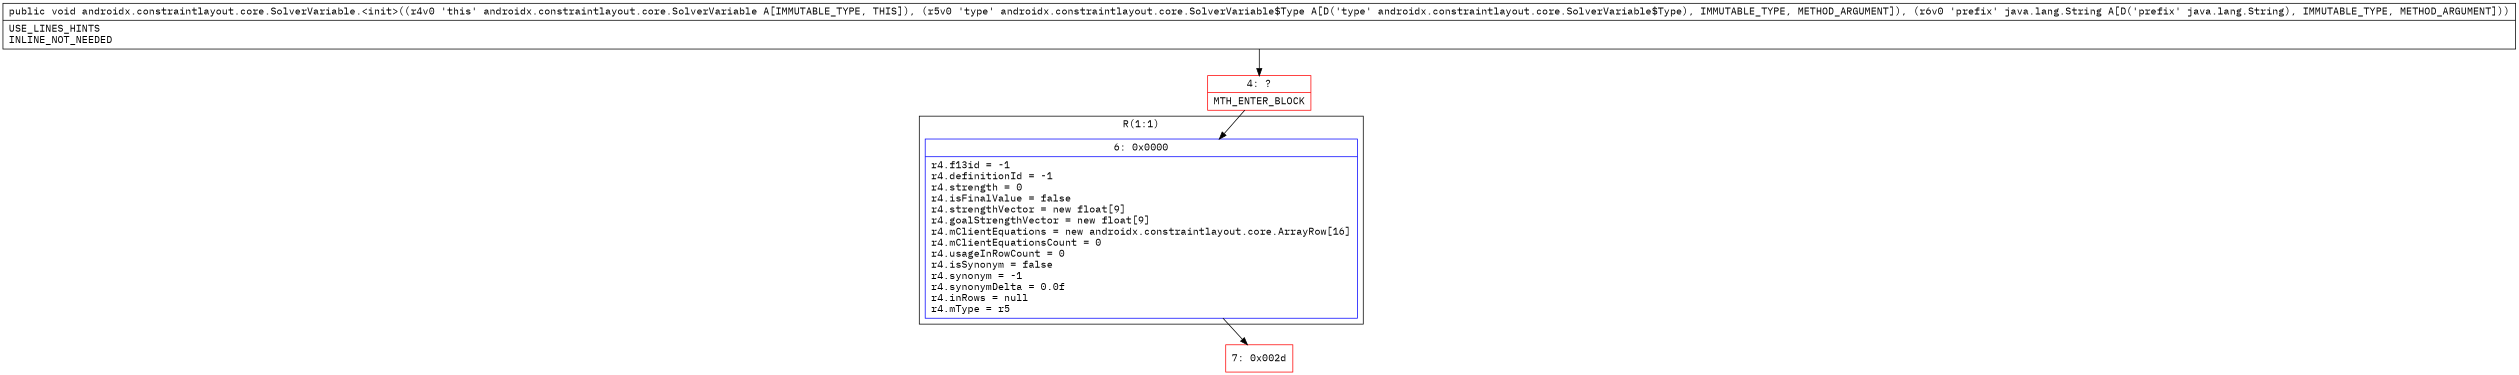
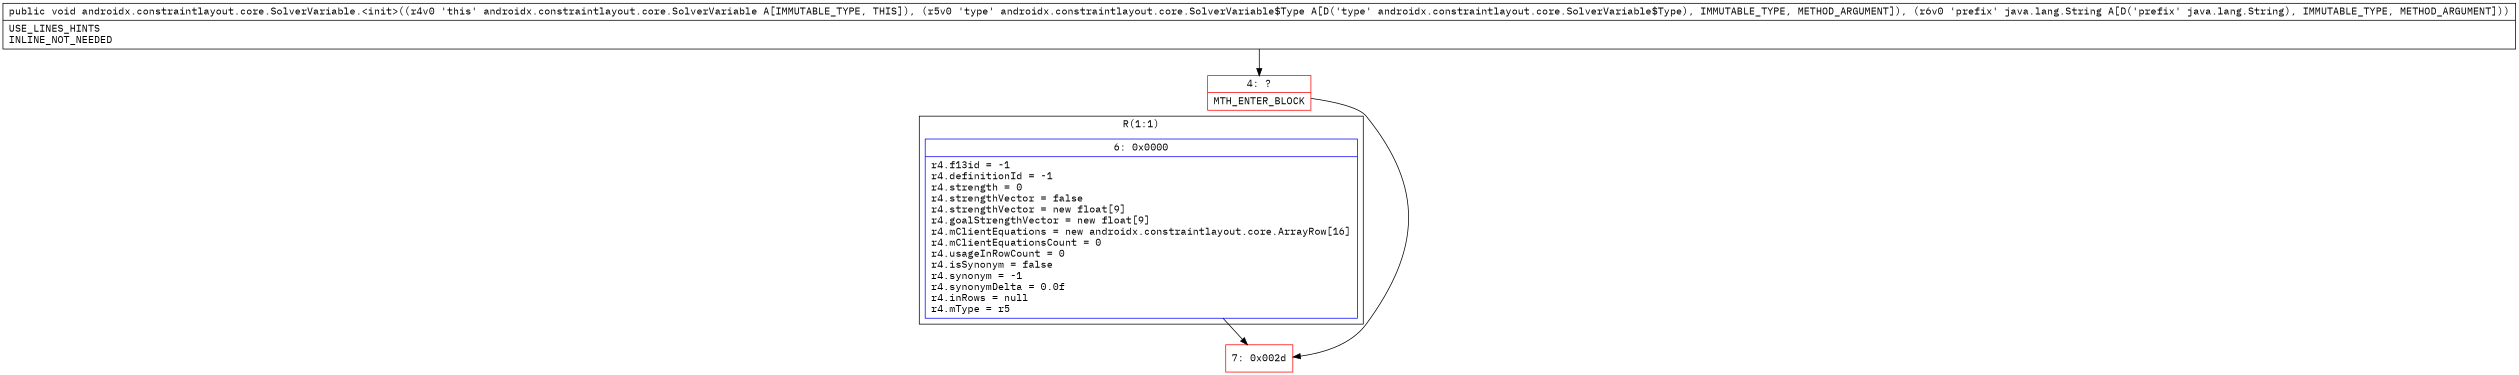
(1234, 122) -> (1408, 228)
(1001, 198) -> (1007, 198)
